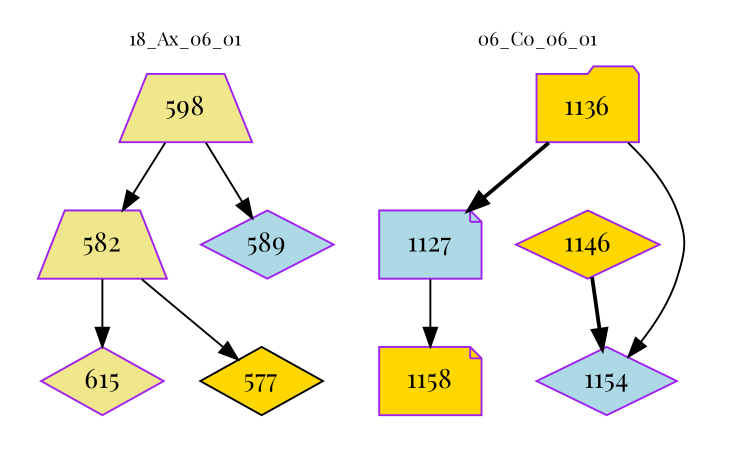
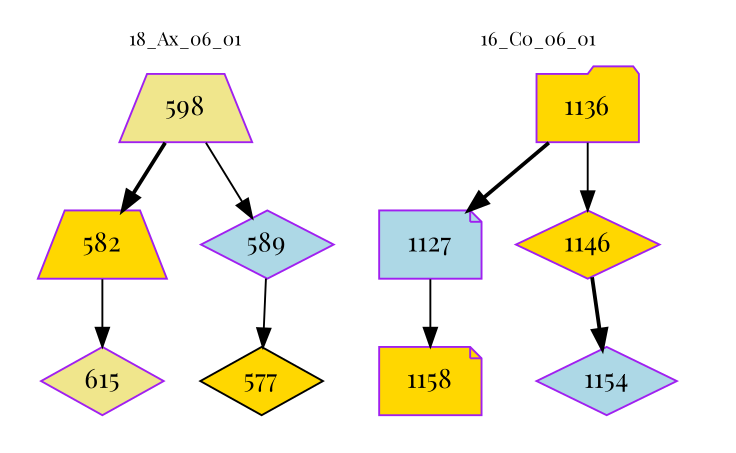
(538, 41) -> (538, 41)
(149, 168) -> (149, 168)
(684, 239) -> (588, 167)
(102, 245) -> (102, 245)
(182, 313) -> (265, 303)
